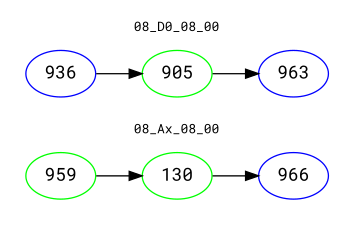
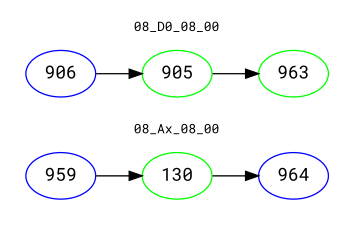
(61, 74) -> (61, 74)
(294, 74) -> (294, 74)
(61, 176) -> (61, 176)
(294, 176) -> (294, 176)
